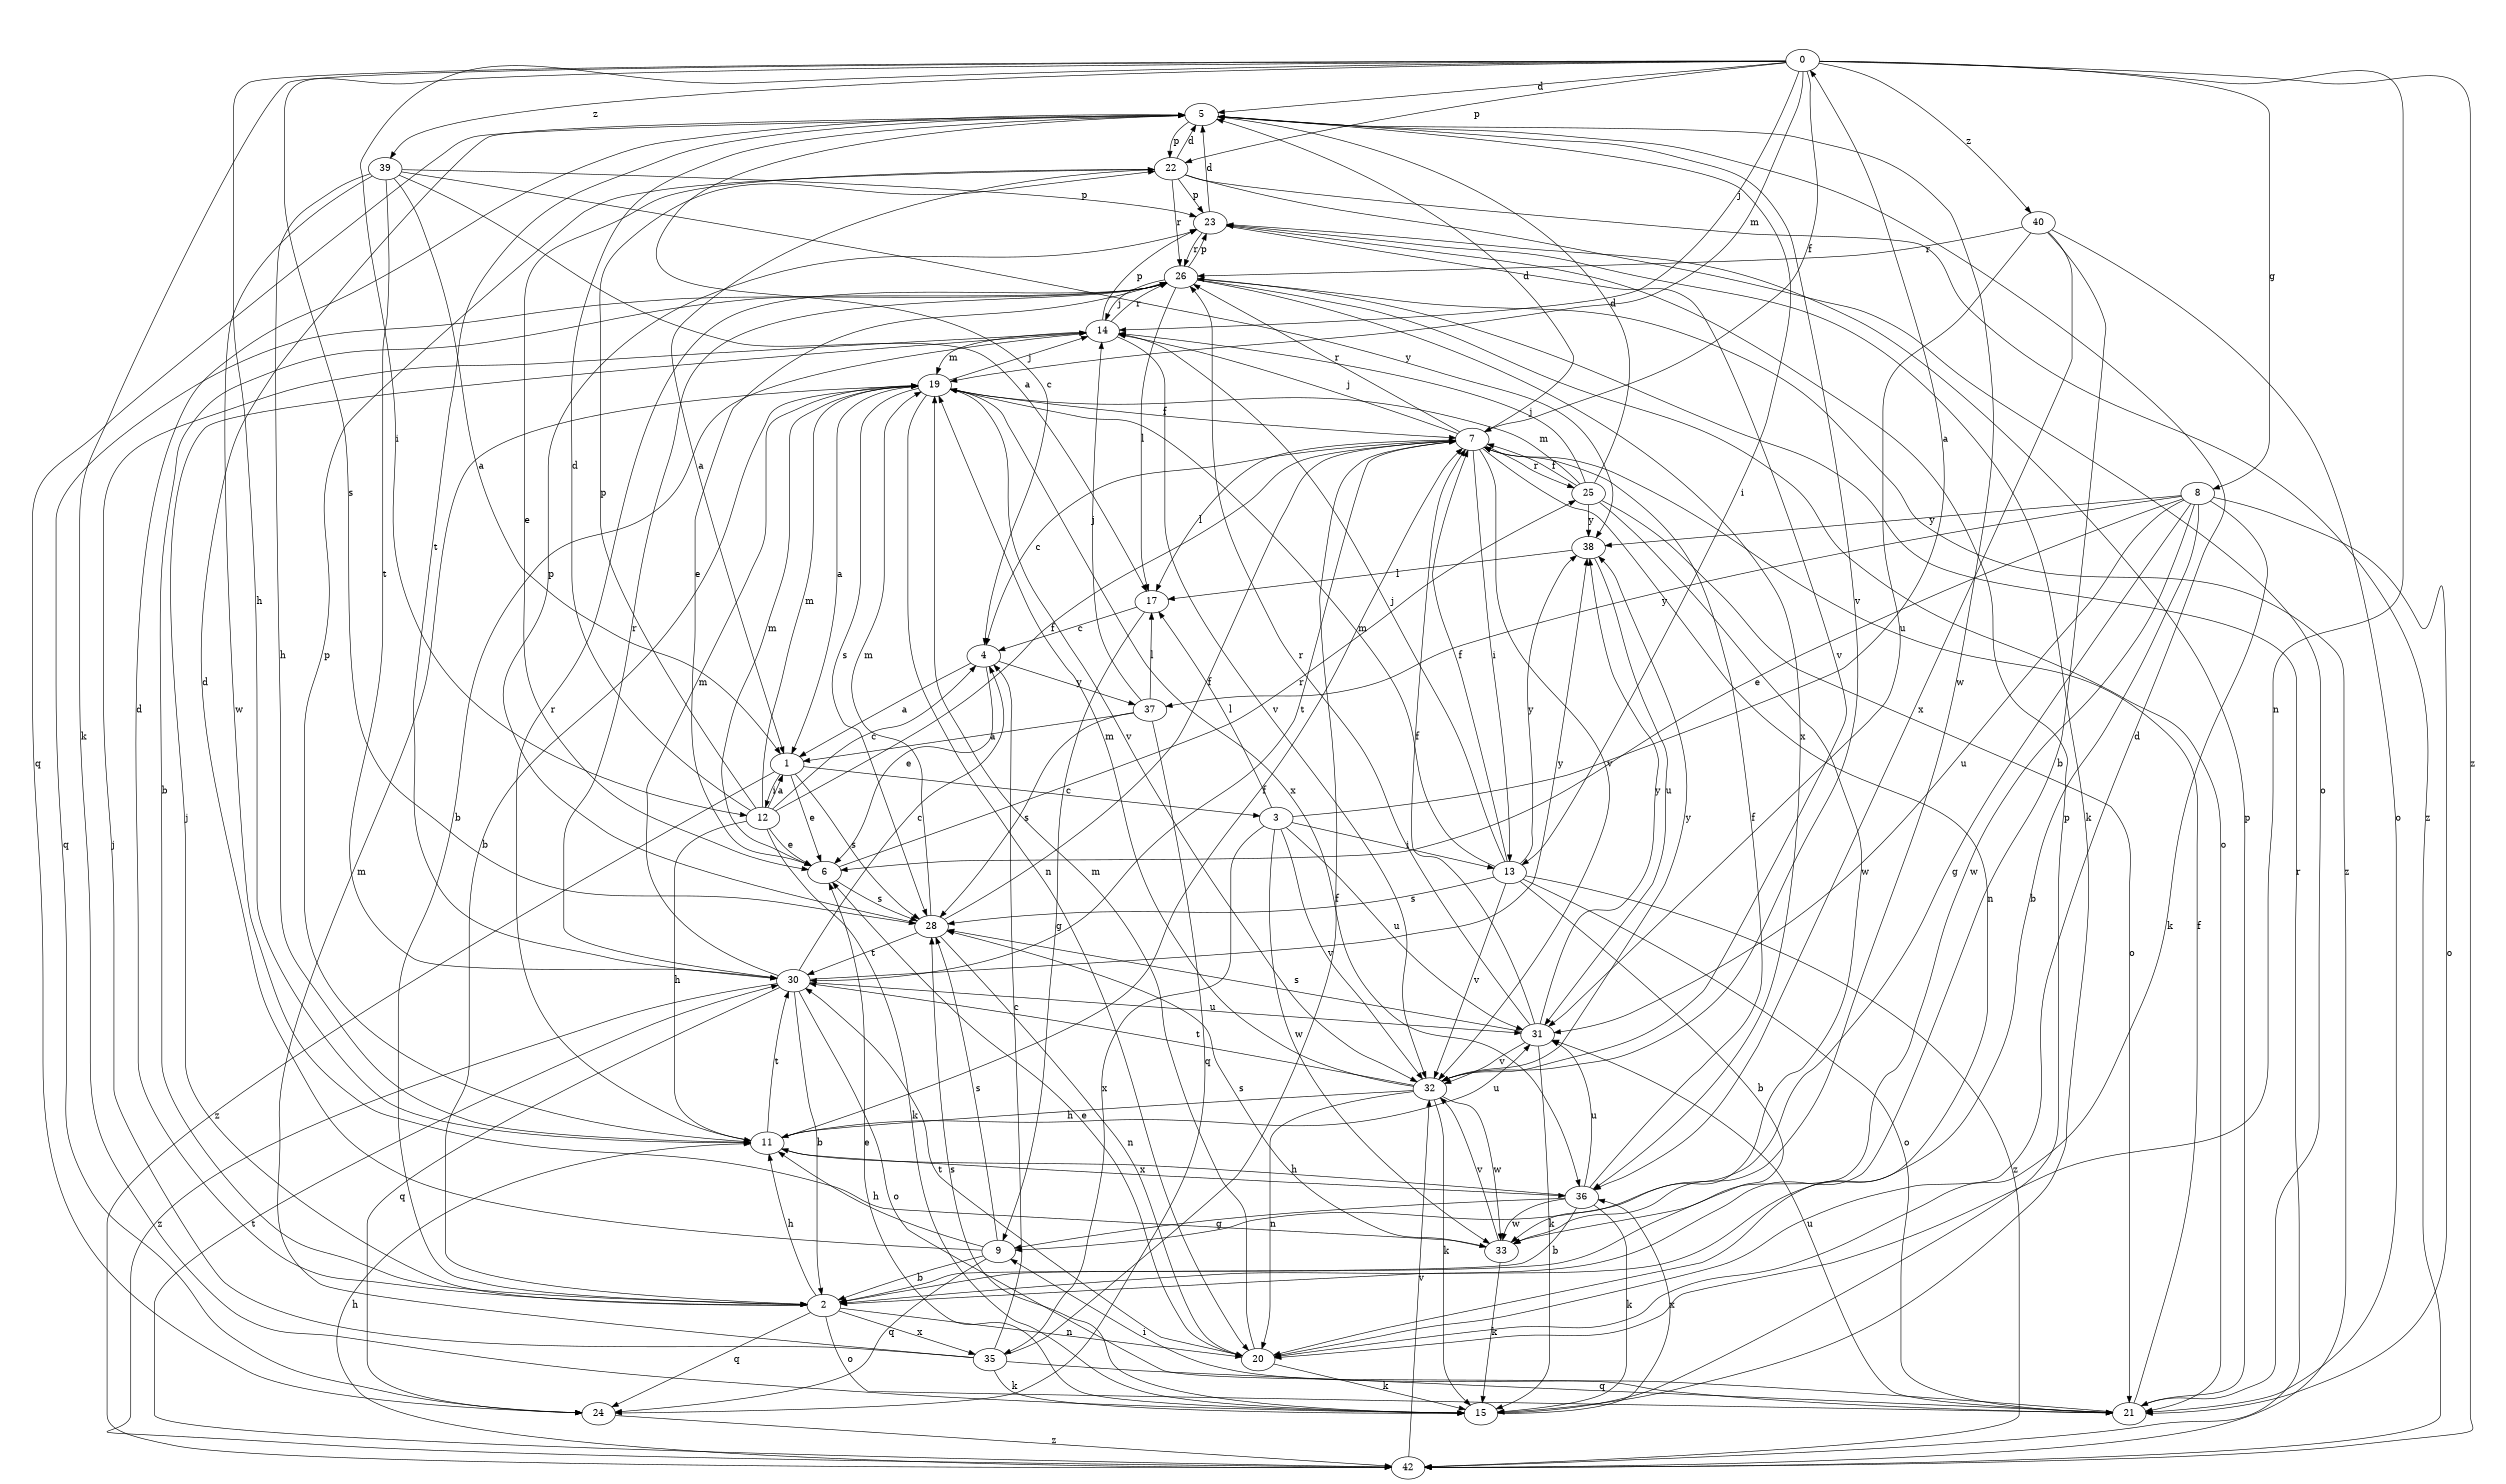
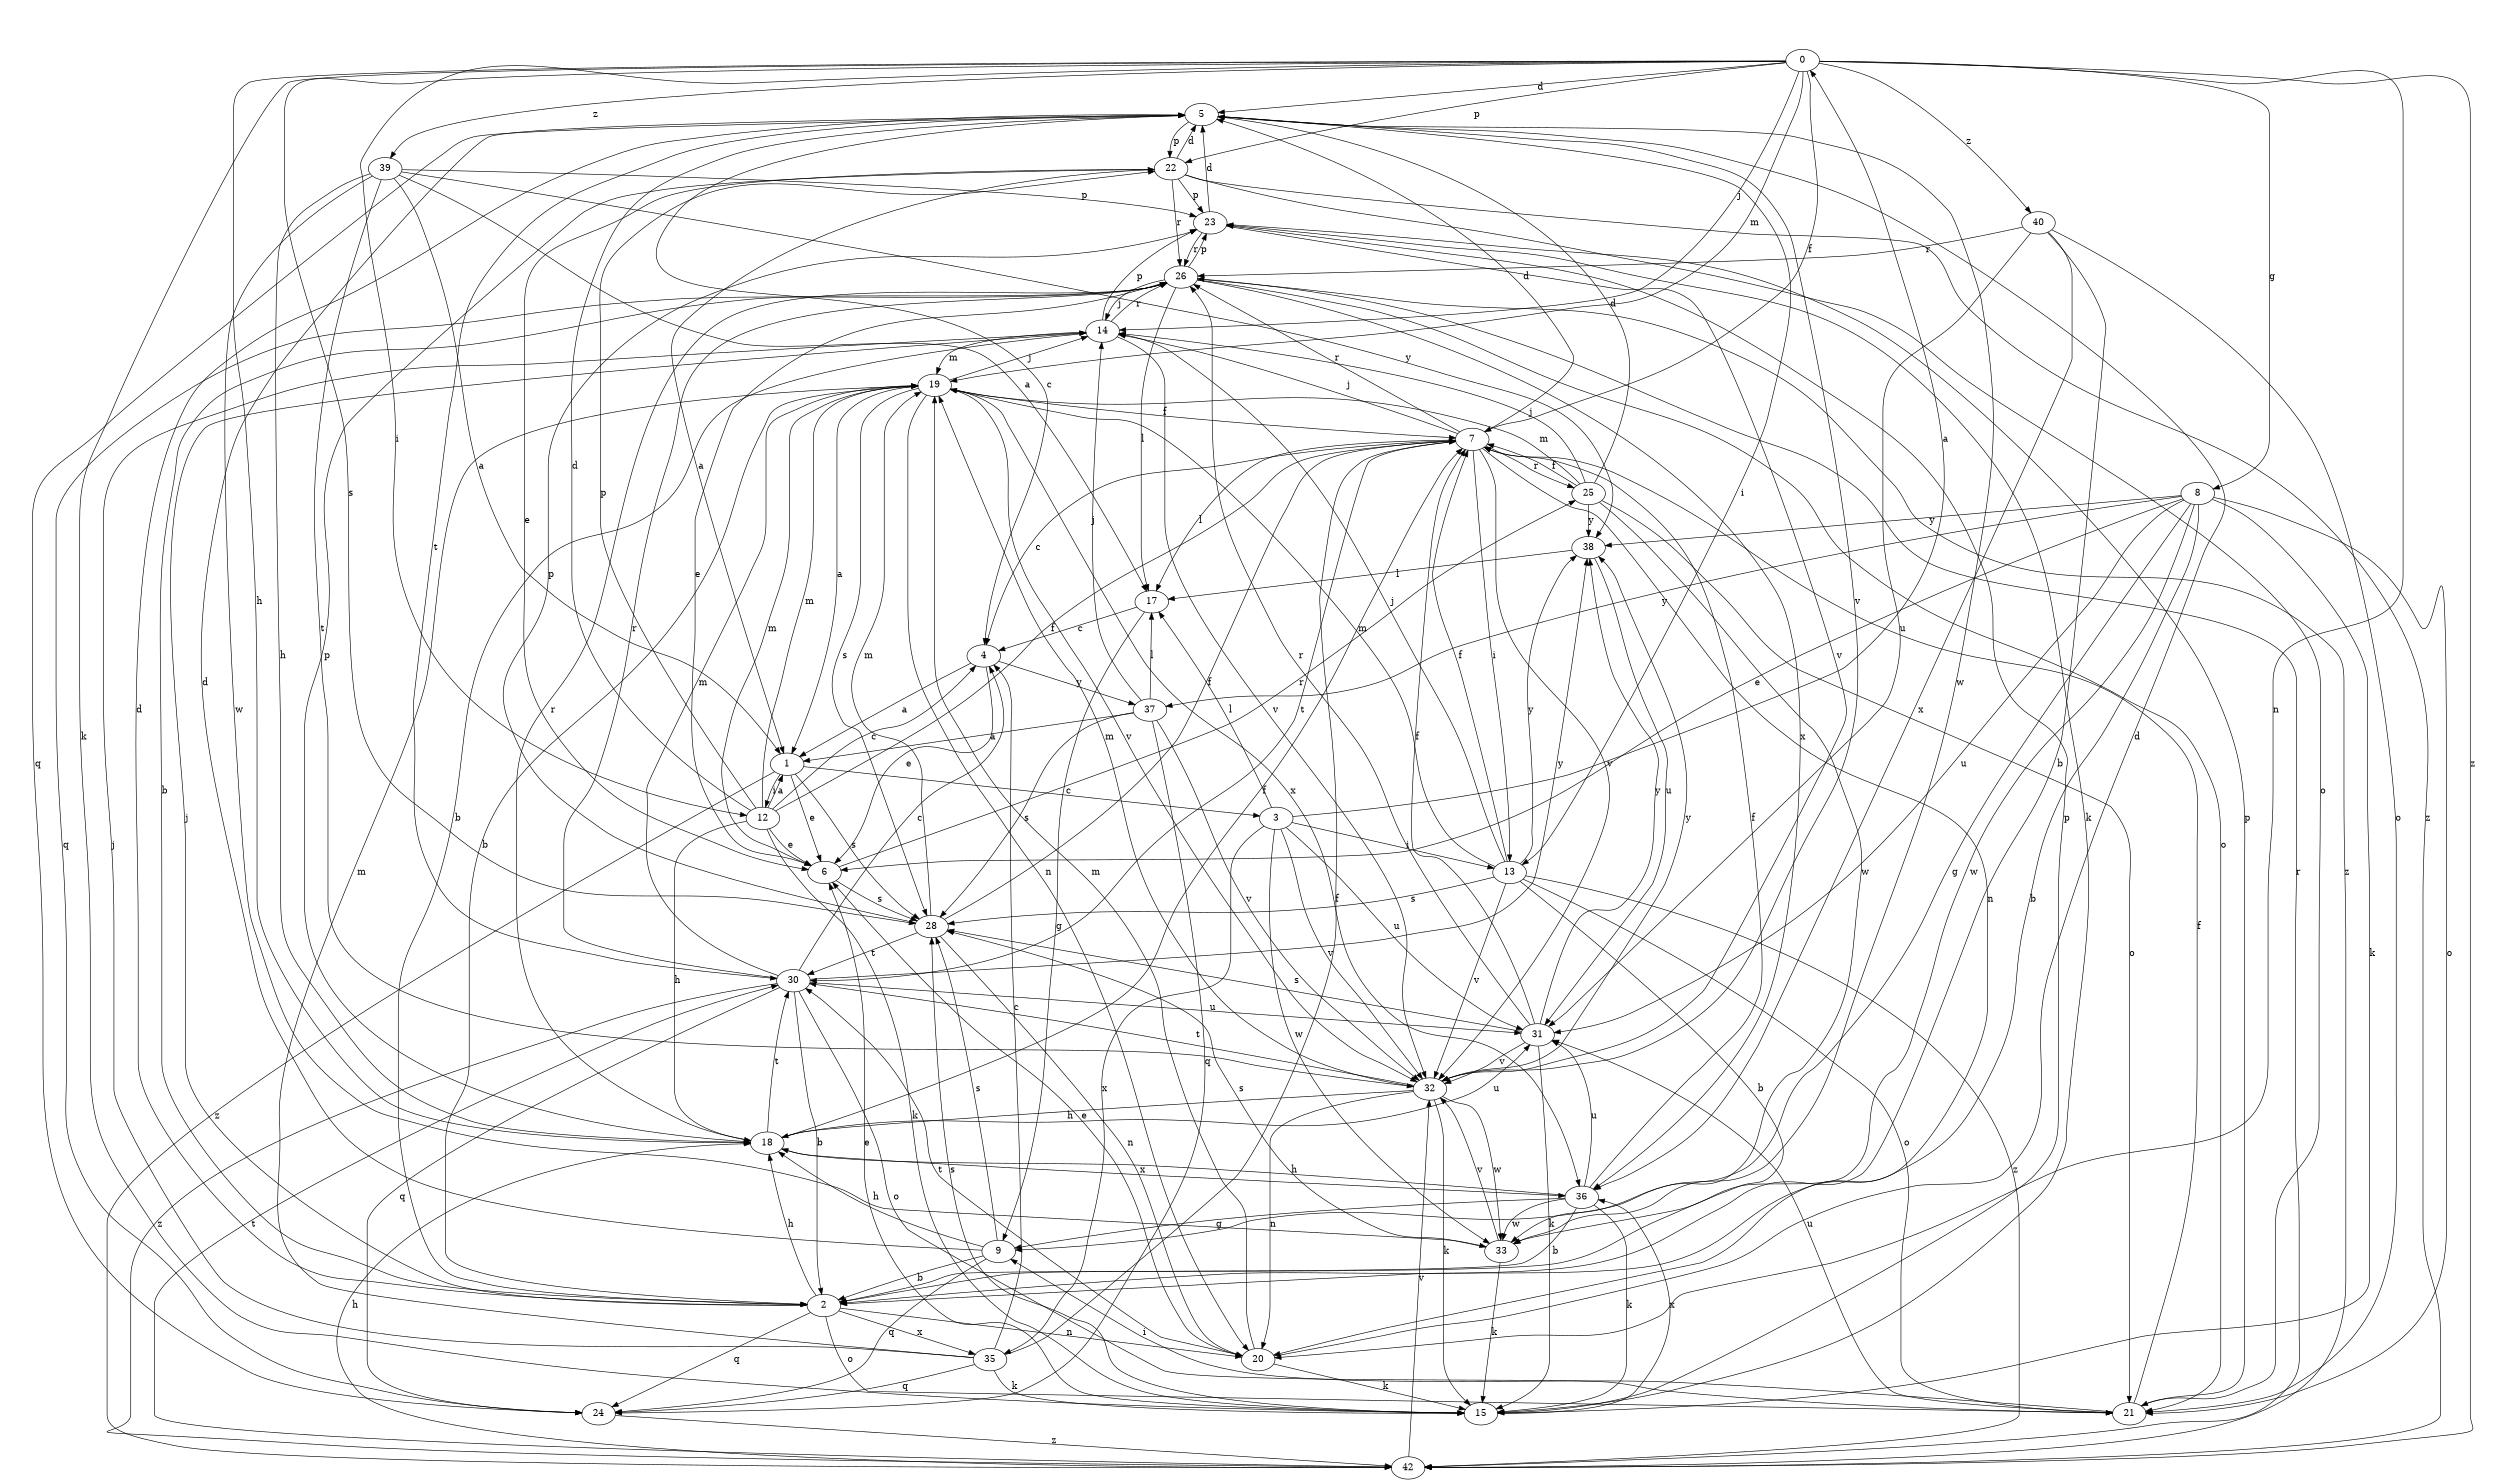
(364, 760) -> (480, 1014)
none -> (1257, 919)
(767, 1143) -> (767, 1143)
(2015, 1177) -> (2359, 1298)
(1556, 1389) -> (800, 1398)
